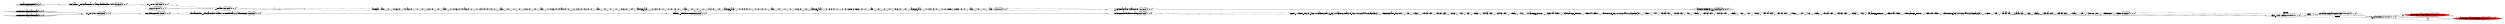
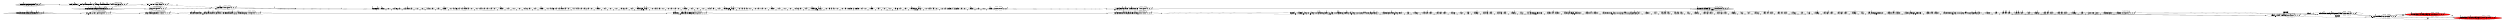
(64, 15) -> (135, 9)
